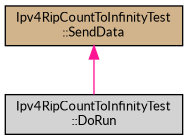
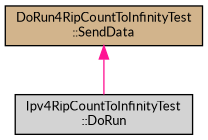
(94, 26) -> (104, 26)
